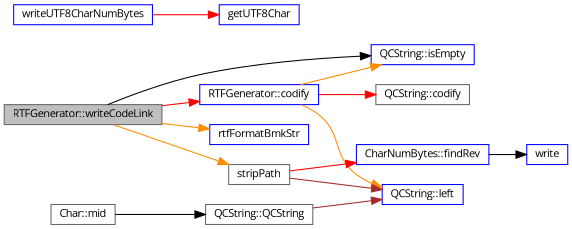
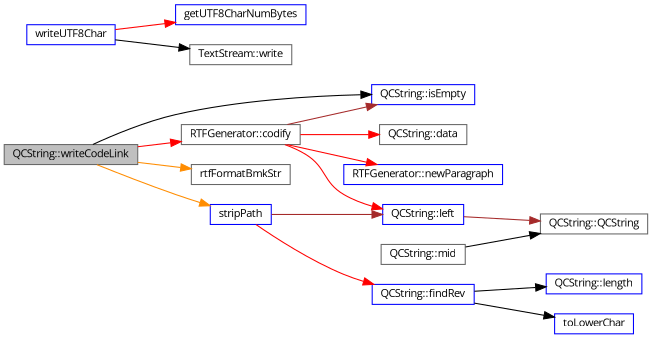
(83, 15) -> (71, 35)
(259, 15) -> (241, 15)
none -> (241, 55)
(336, 76) -> (327, 116)
(259, 95) -> (241, 135)
(423, 95) -> (423, 135)
(83, 115) -> (71, 155)
(259, 135) -> (241, 175)
(337, 144) -> (327, 178)
(423, 155) -> (423, 294)
(547, 155) -> (594, 324)
(259, 175) -> (241, 214)
none -> (423, 175)
(342, 204) -> (497, 219)
(83, 214) -> (423, 254)
none -> (594, 284)
